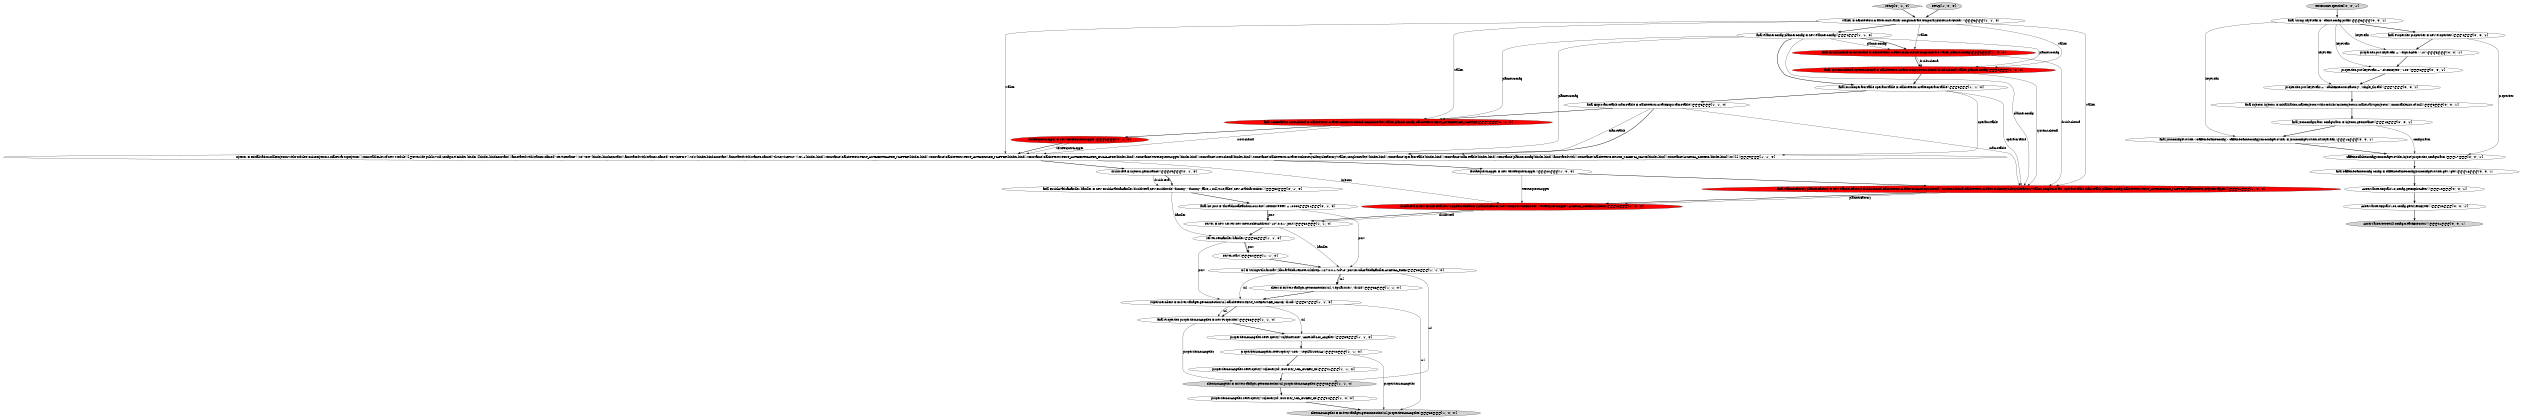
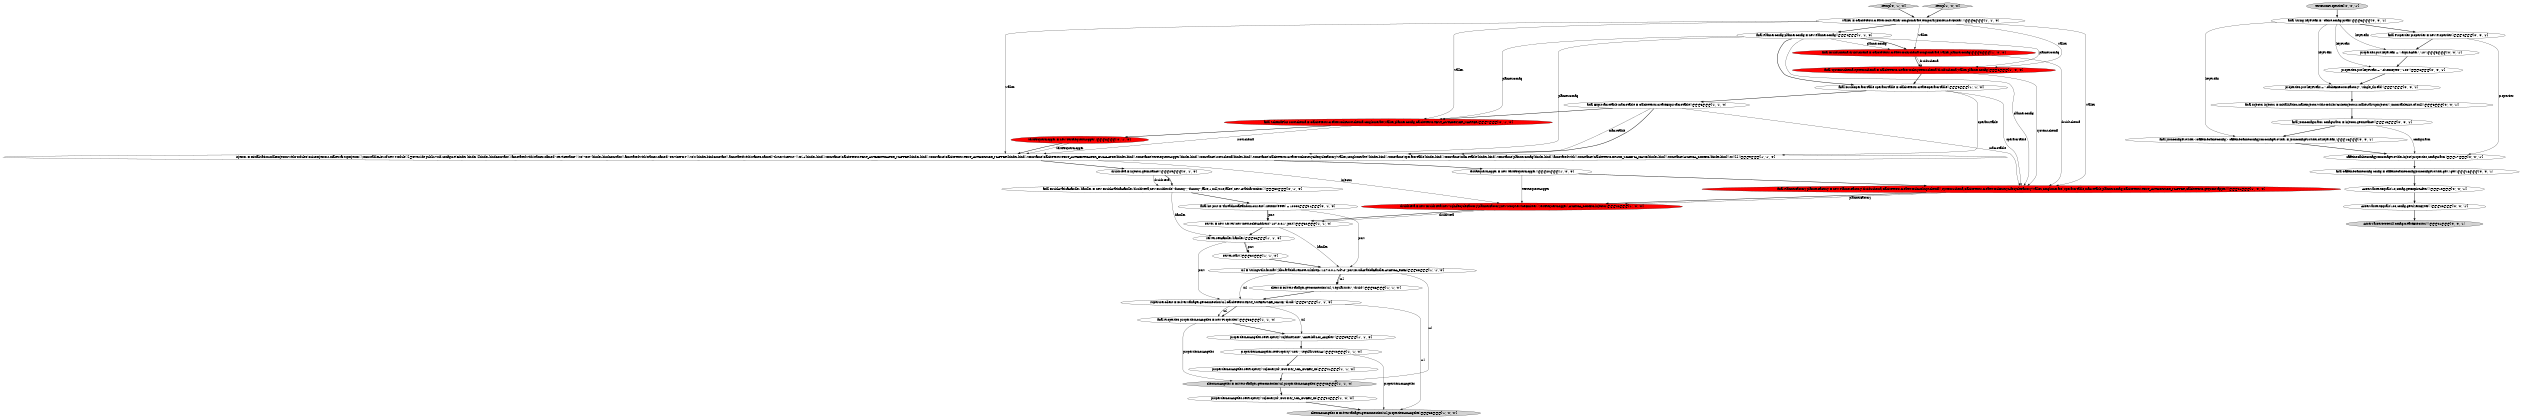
(1944, 6) -> (1948, 6)
